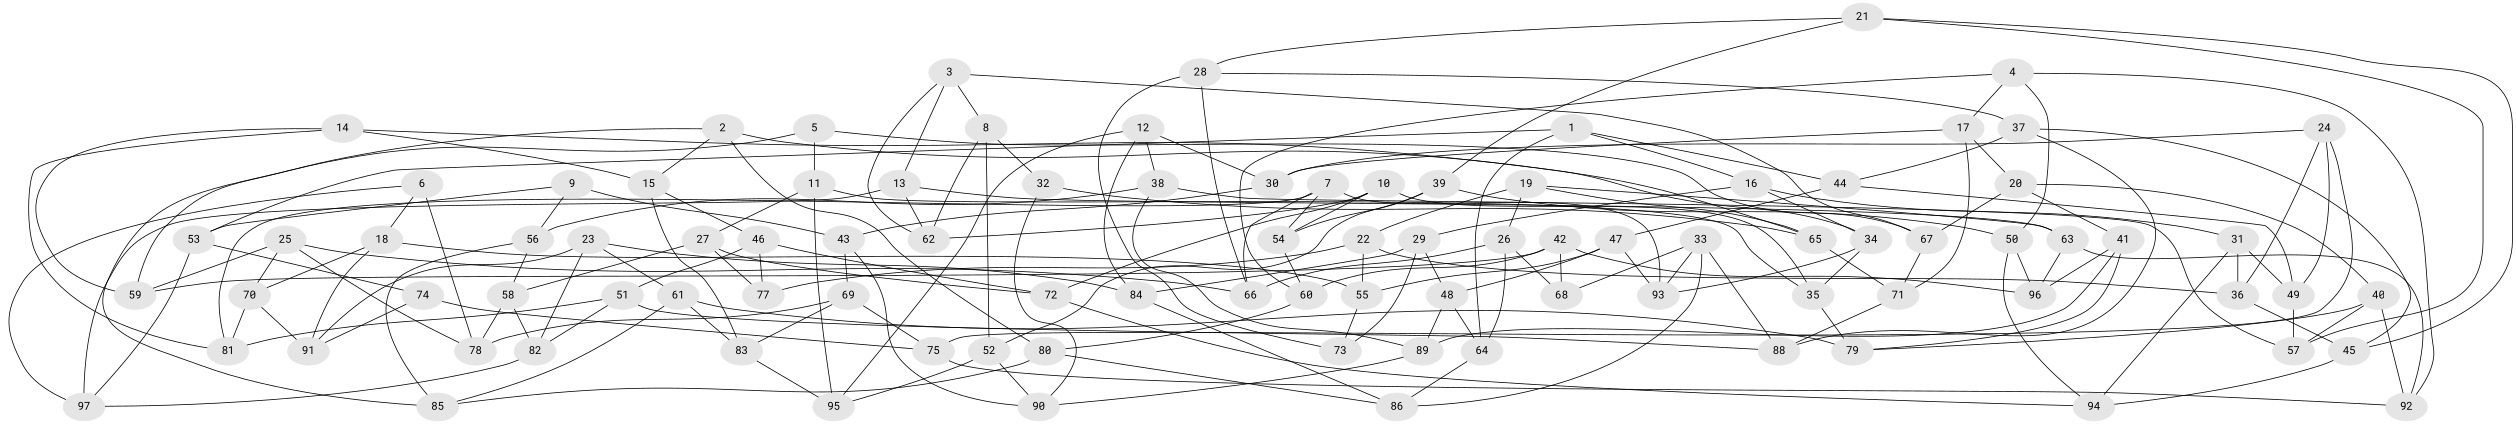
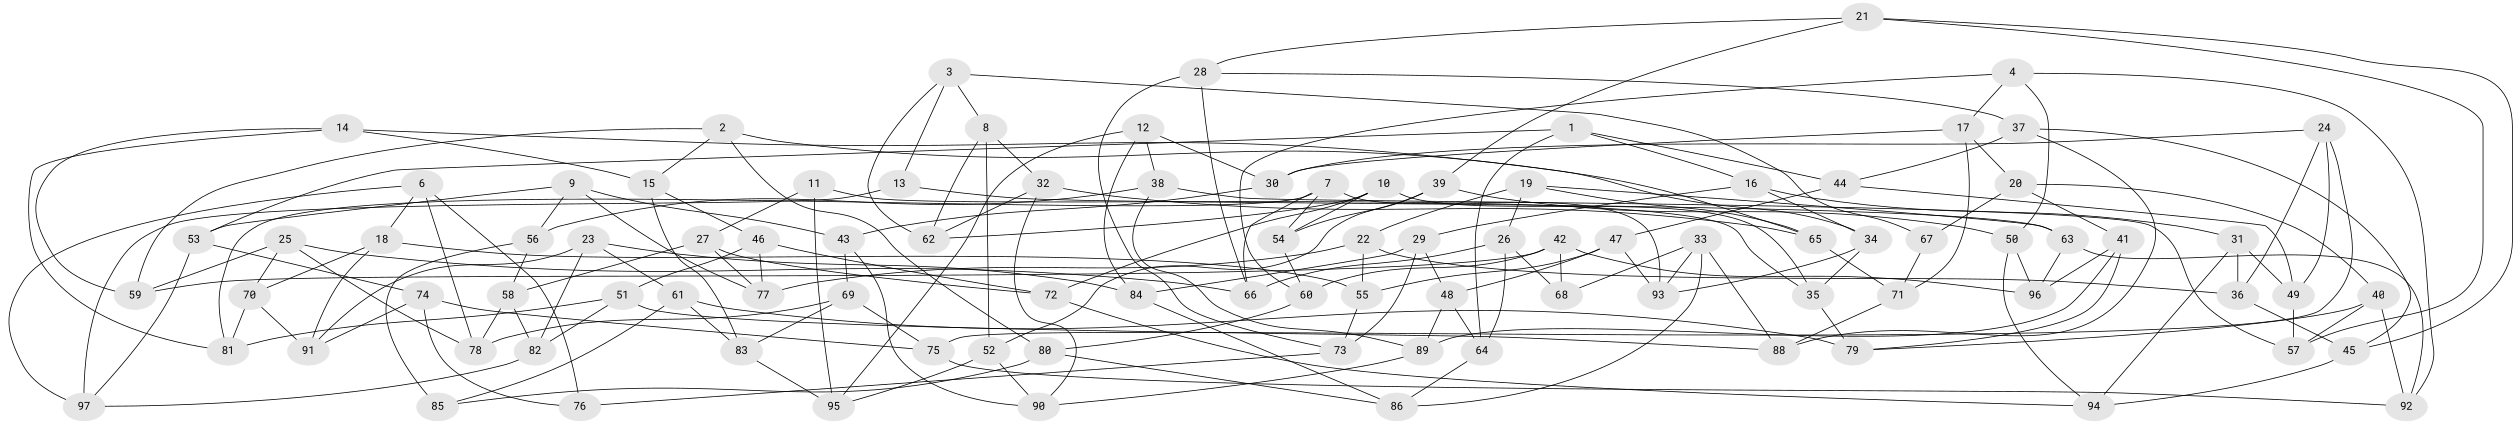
(814, 128) -> none
(914, 212) -> (992, 209)
none -> (663, 247)
none -> (580, 407)
